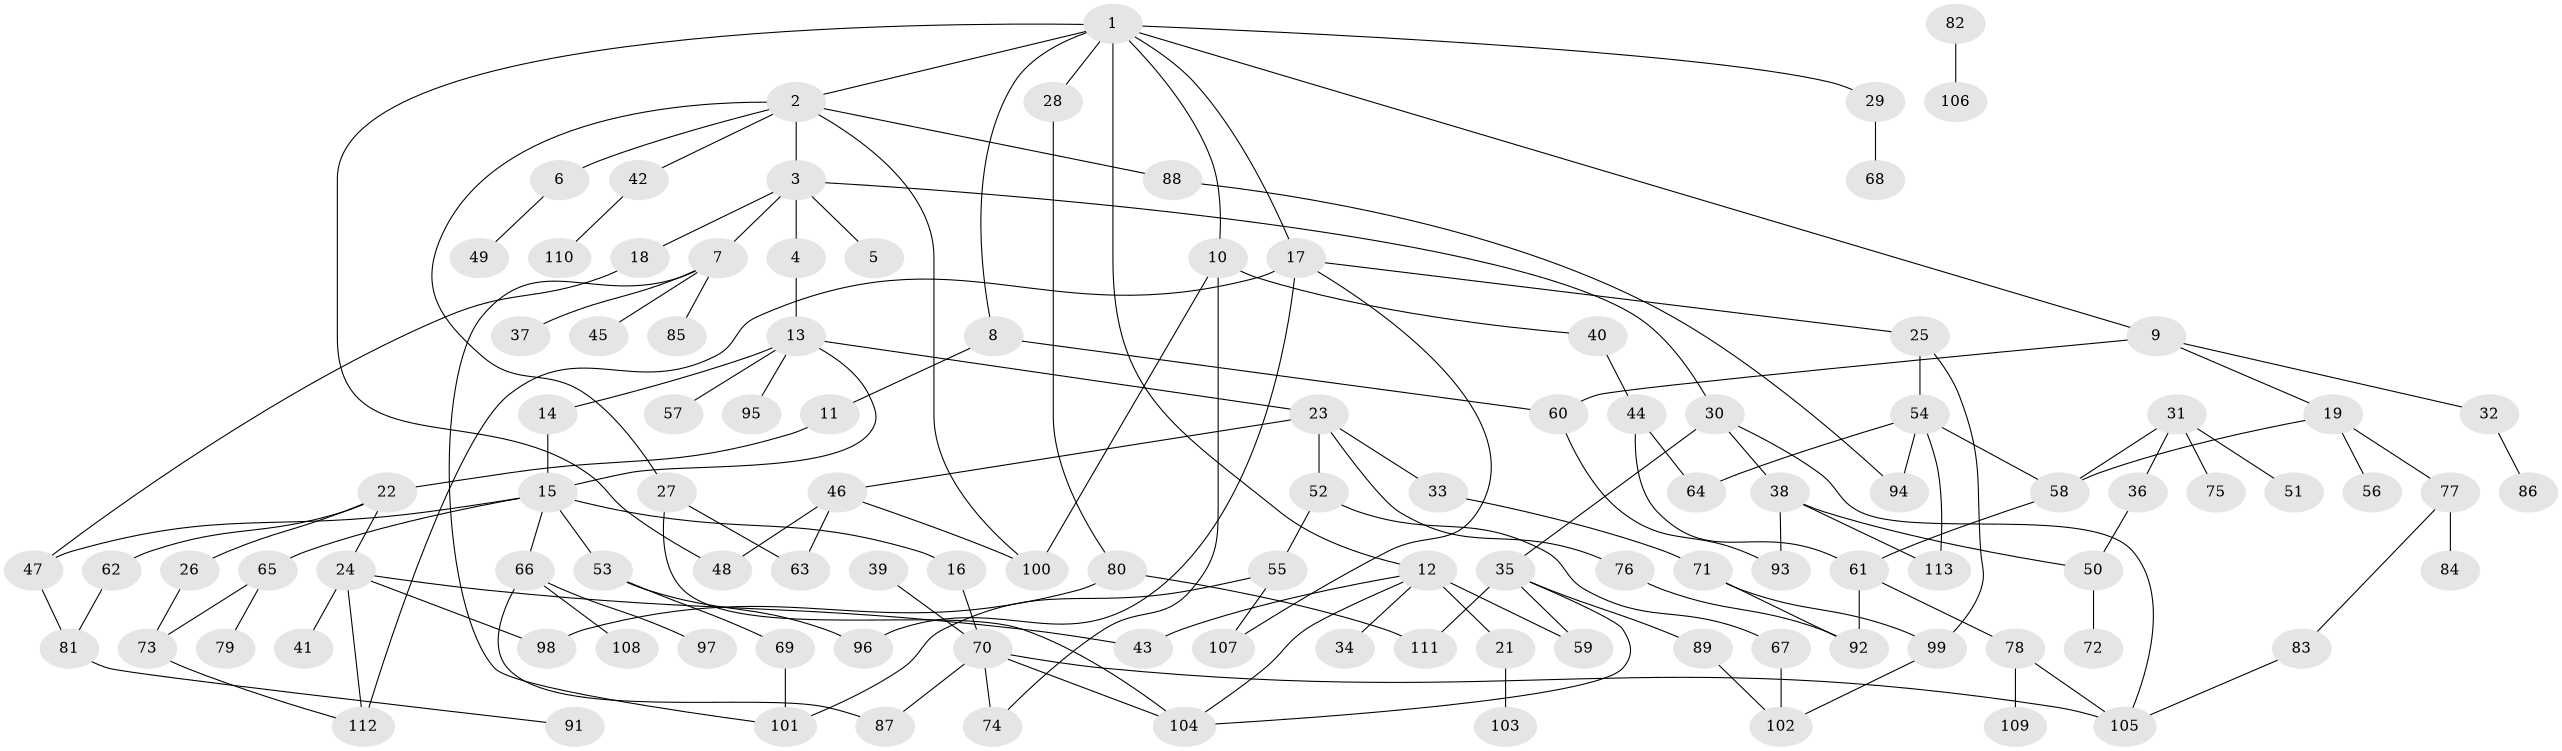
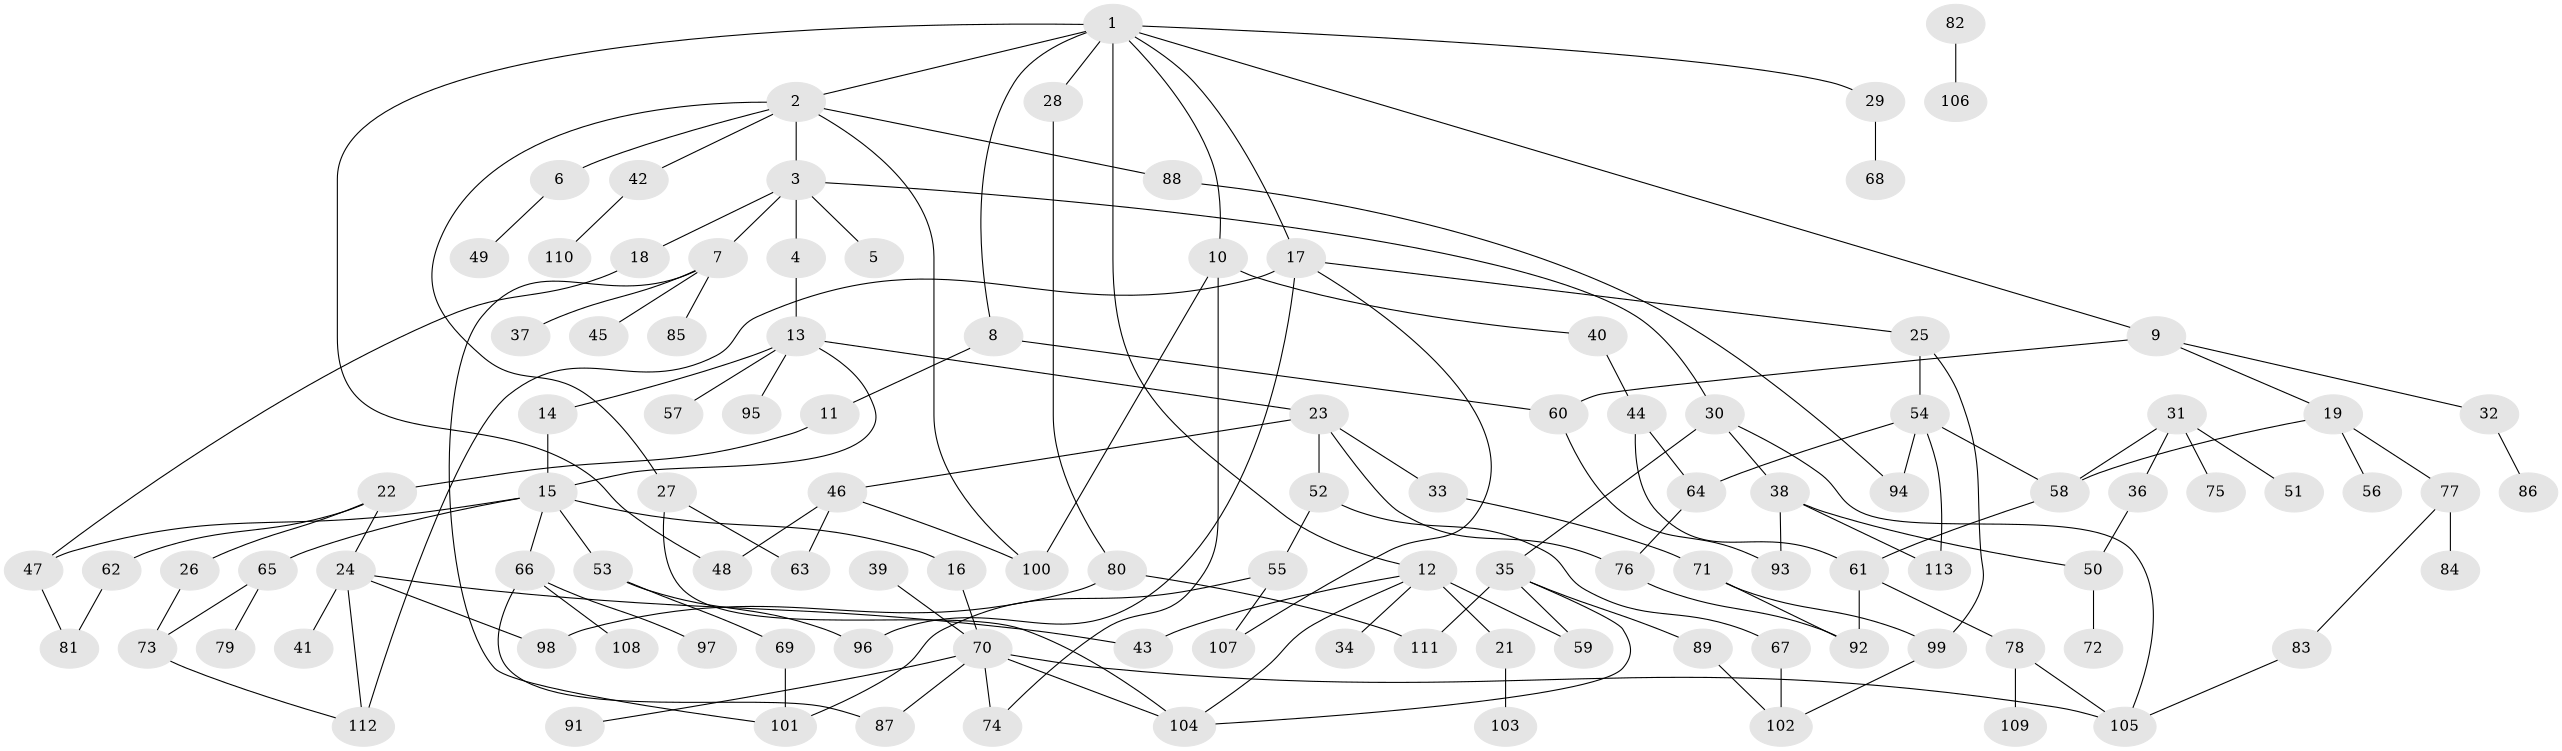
none -> (1655, 538)
(318, 696) -> (771, 693)
